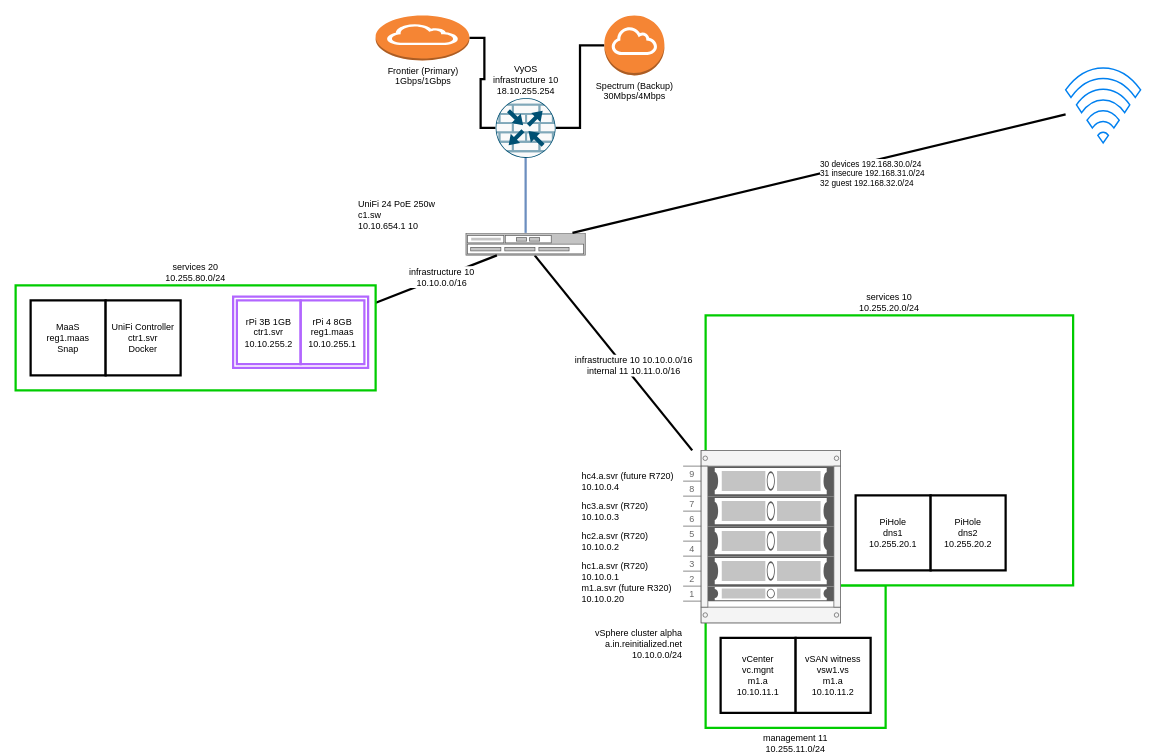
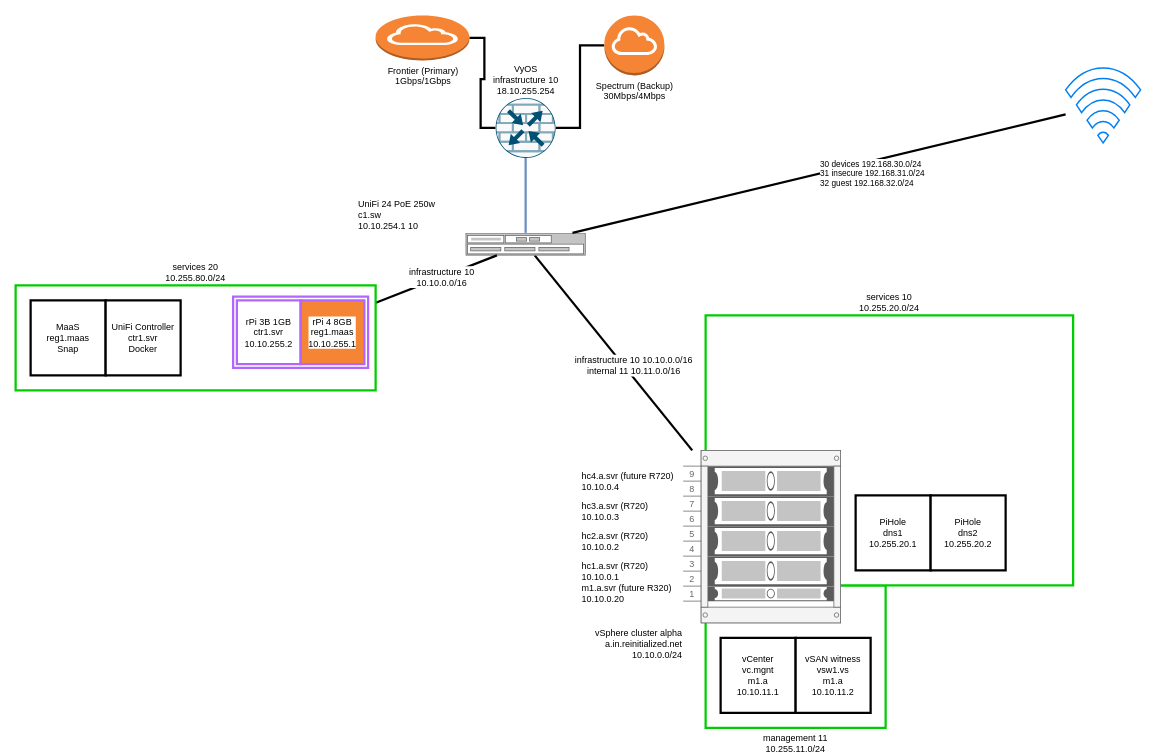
(395, 214) -> (395, 214)
(332, 332) -> (332, 332)
